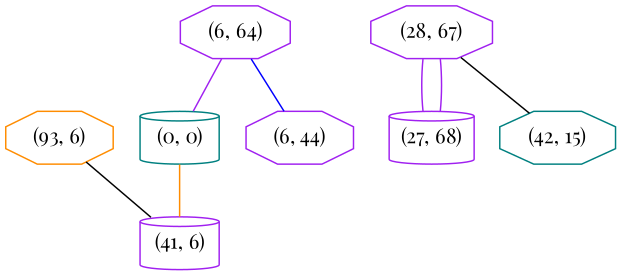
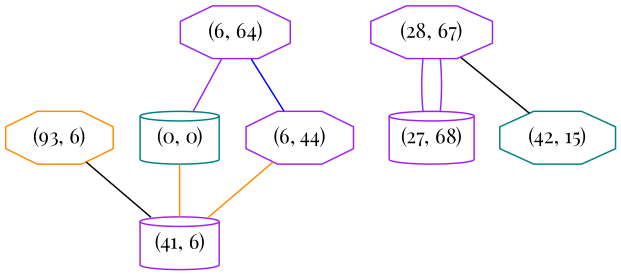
none -> (241, 190)
